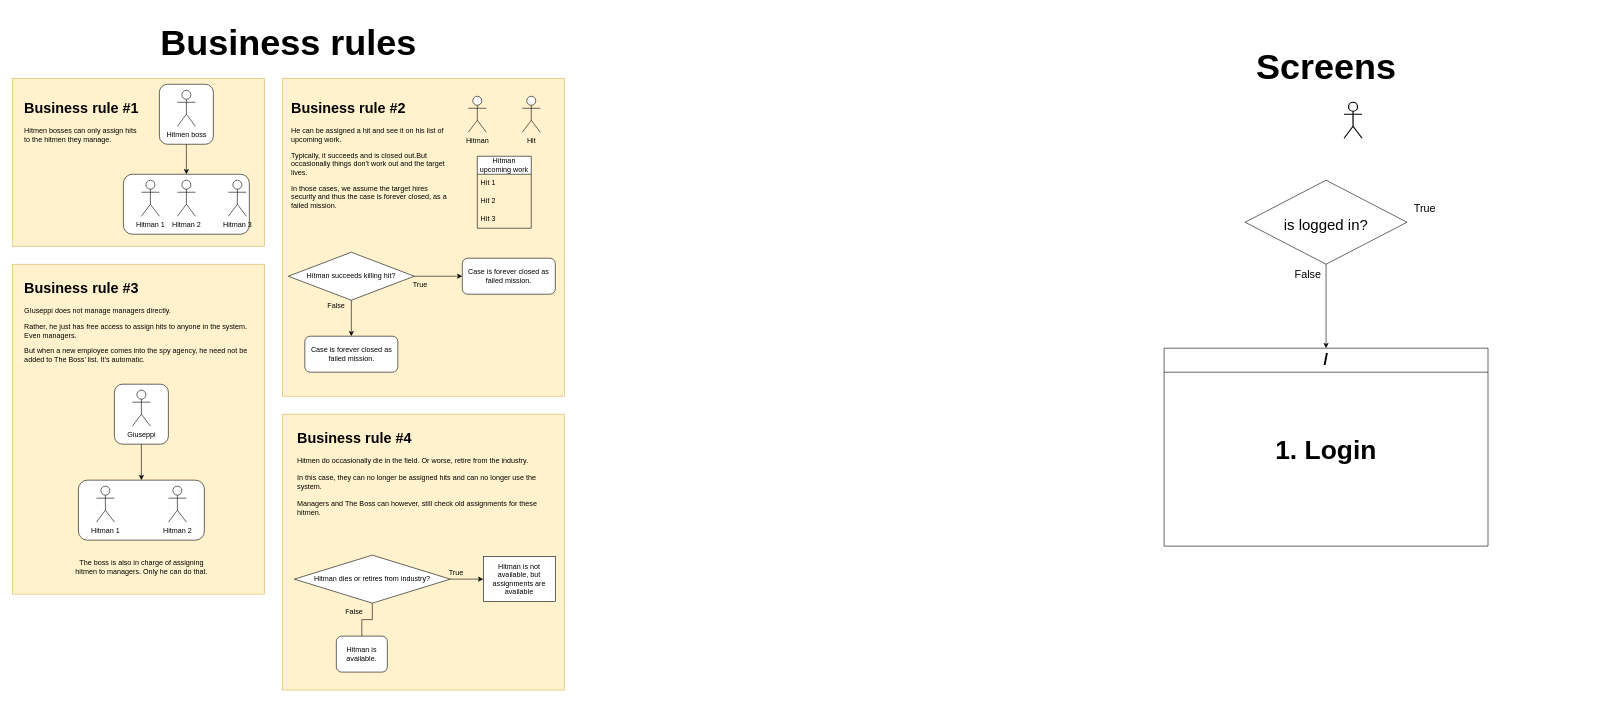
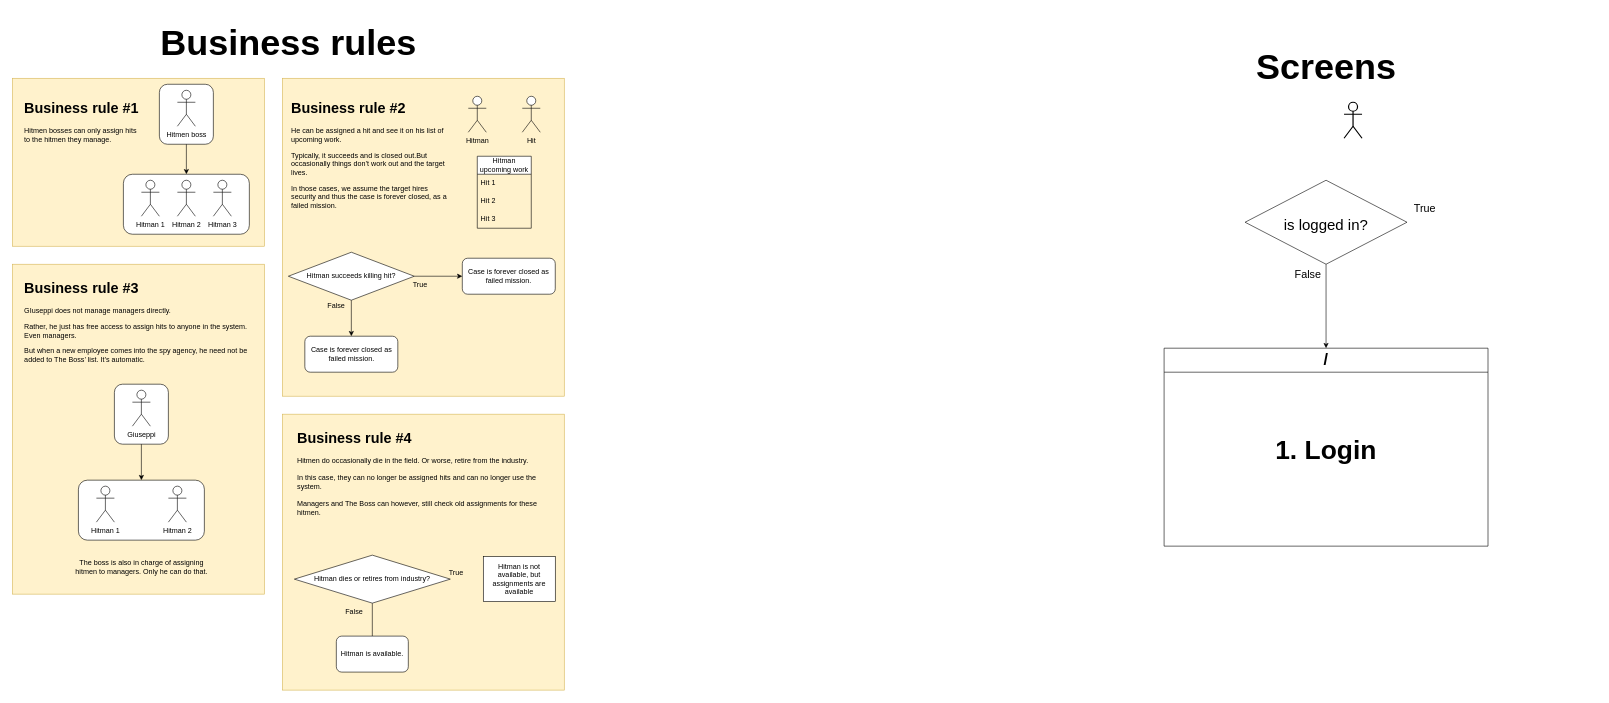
(237, 198) -> (222, 198)
(477, 579) -> none
(362, 654) -> (372, 654)
